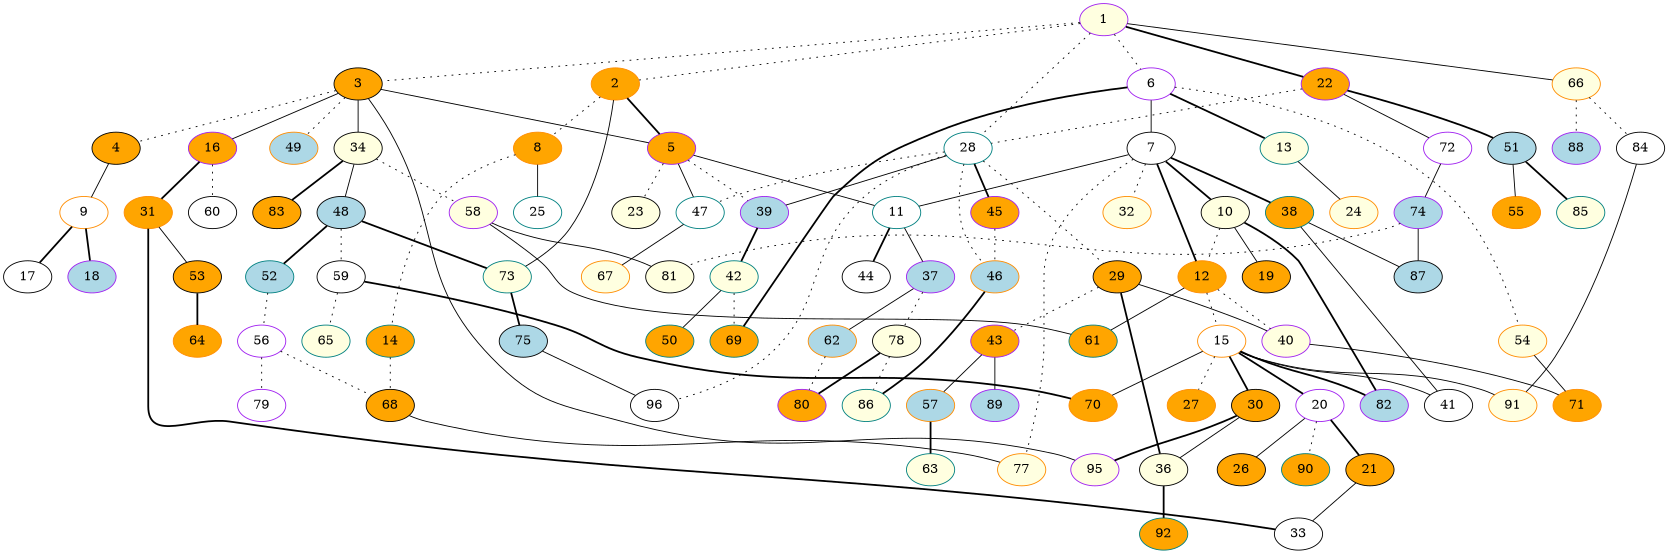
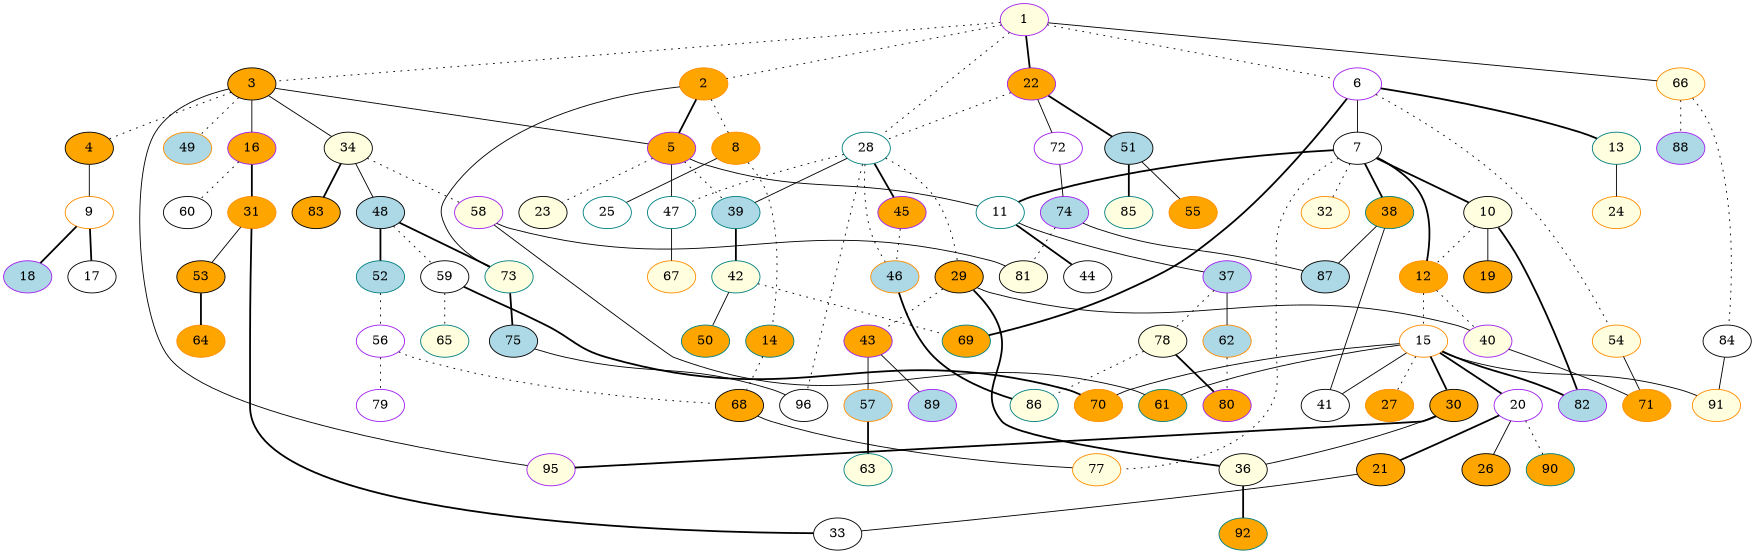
(1024, 180) -> (1174, 166)
(764, 213) -> (736, 213)
(1148, 309) -> (1289, 364)
